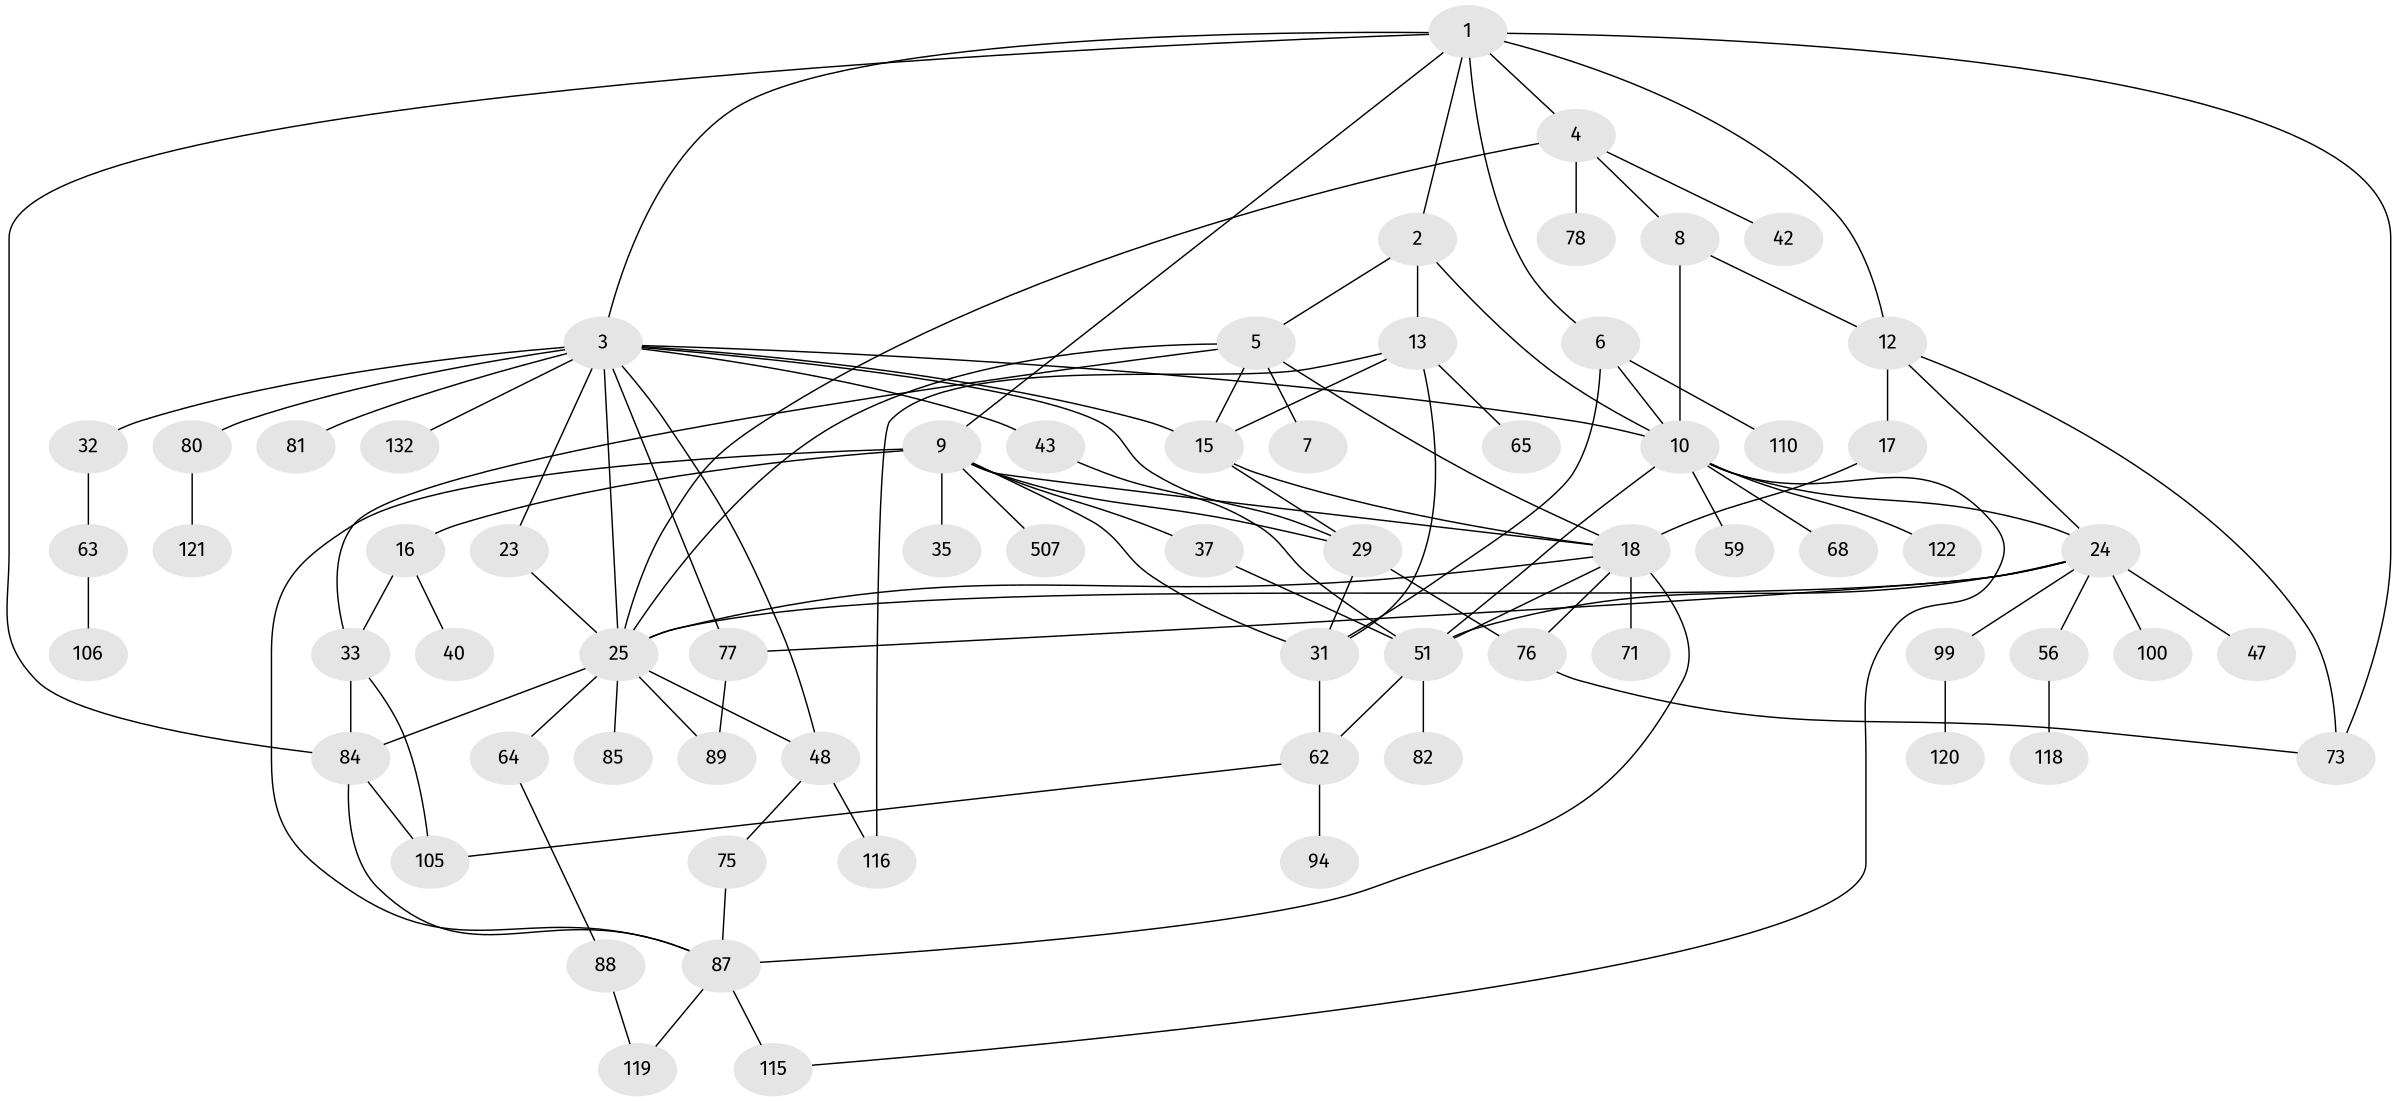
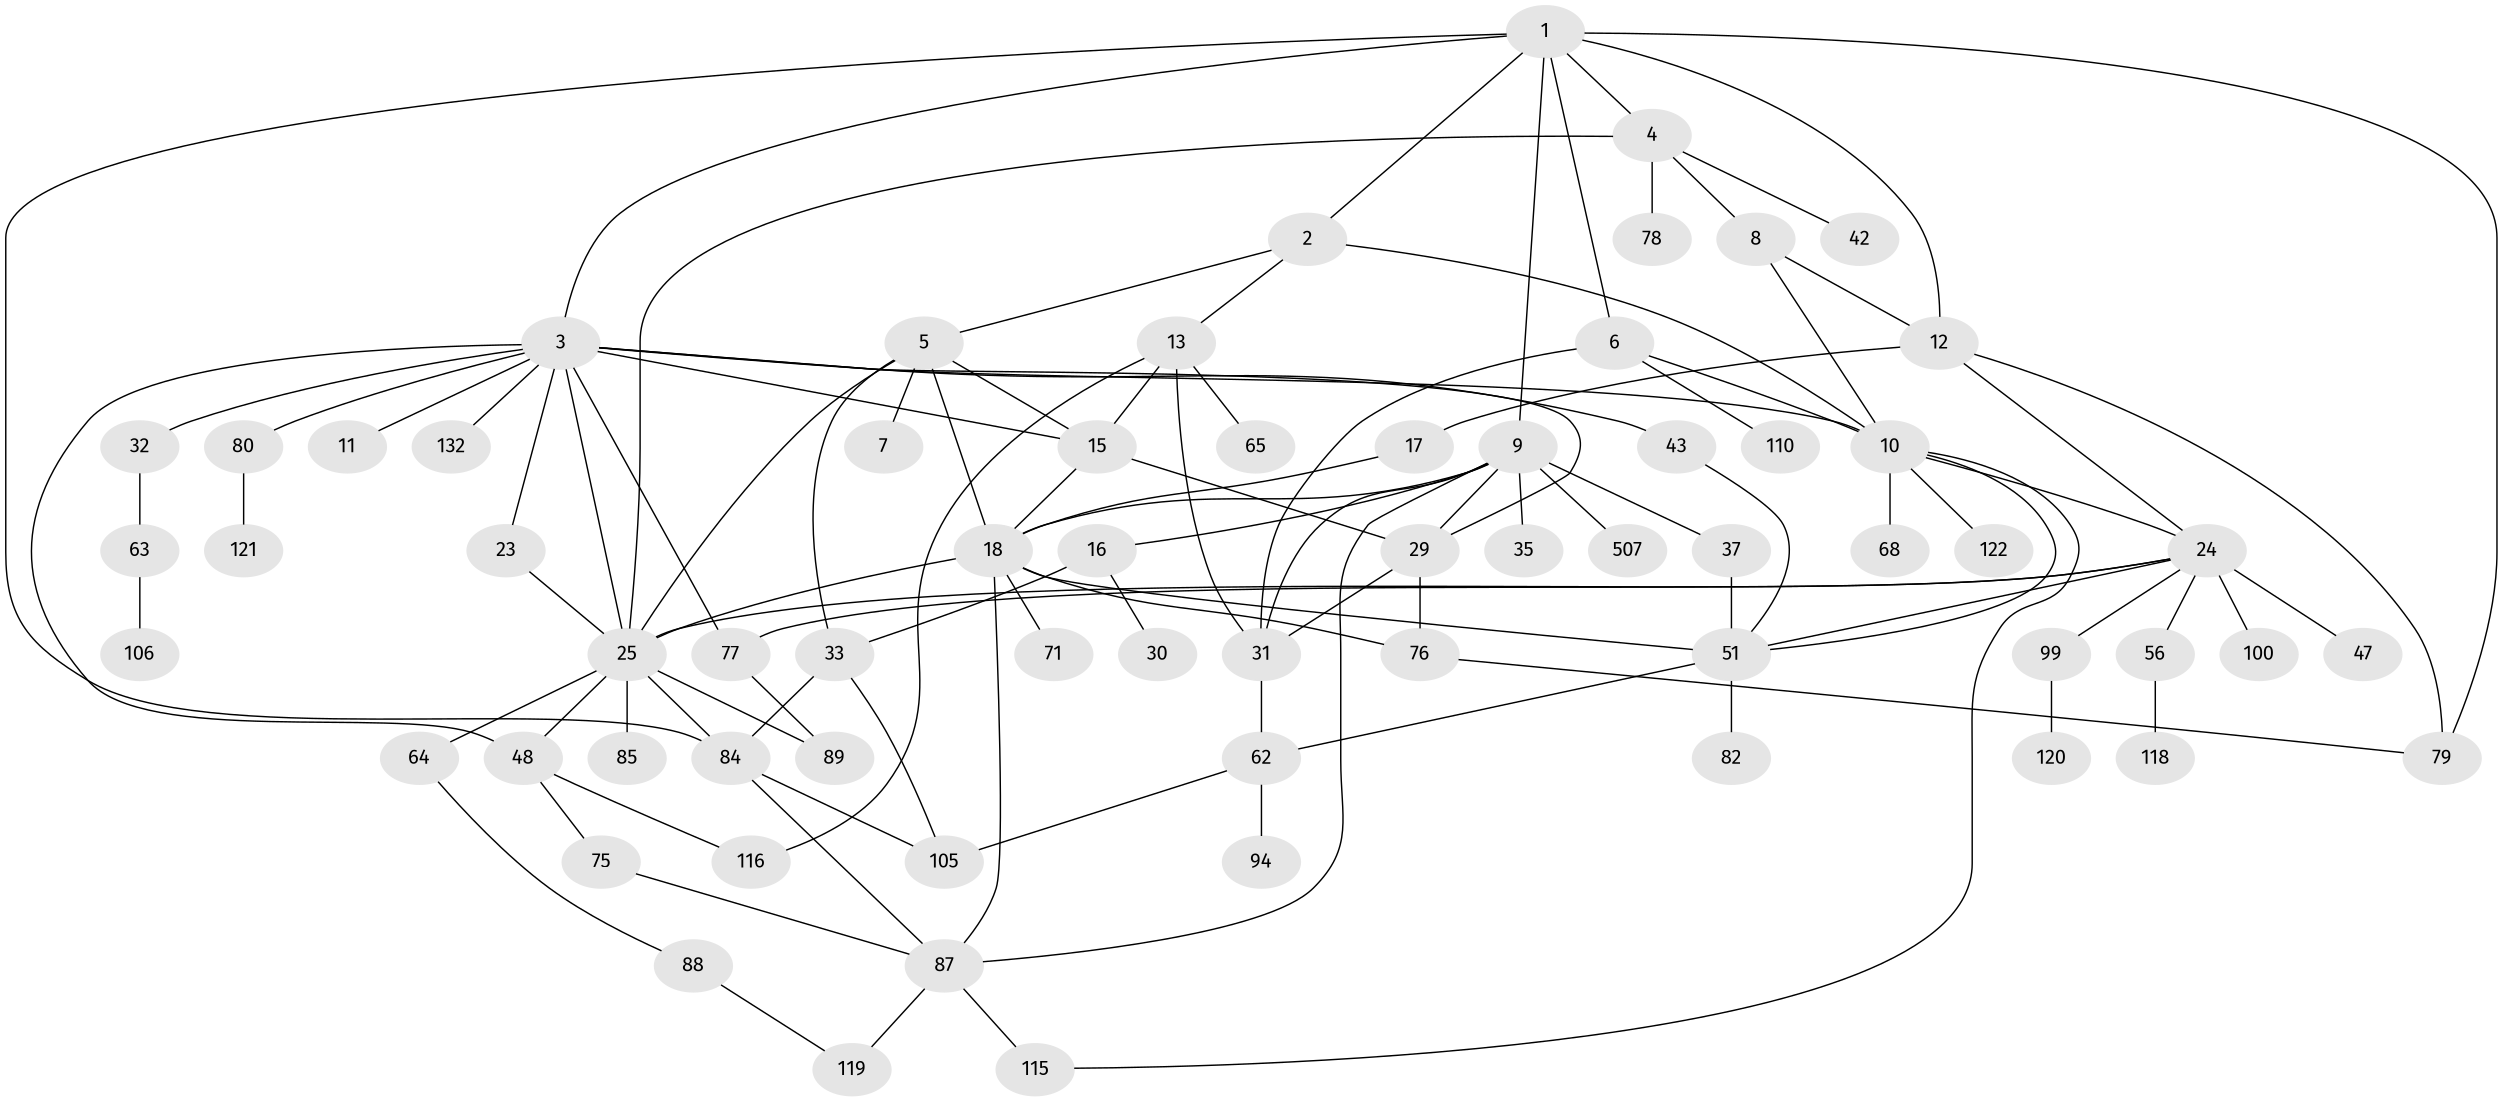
(296, 447) -> (347, 447)
(1735, 551) -> none
(455, 655) -> (1158, 655)
(2336, 758) -> (2442, 758)
